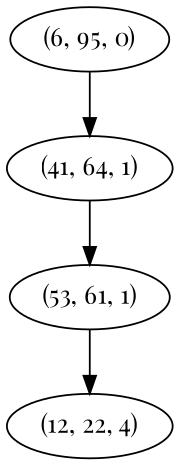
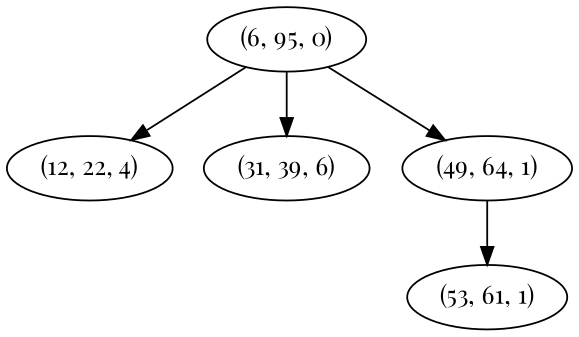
(90, 168) -> (487, 168)
none -> (287, 168)
(90, 353) -> (196, 99)
